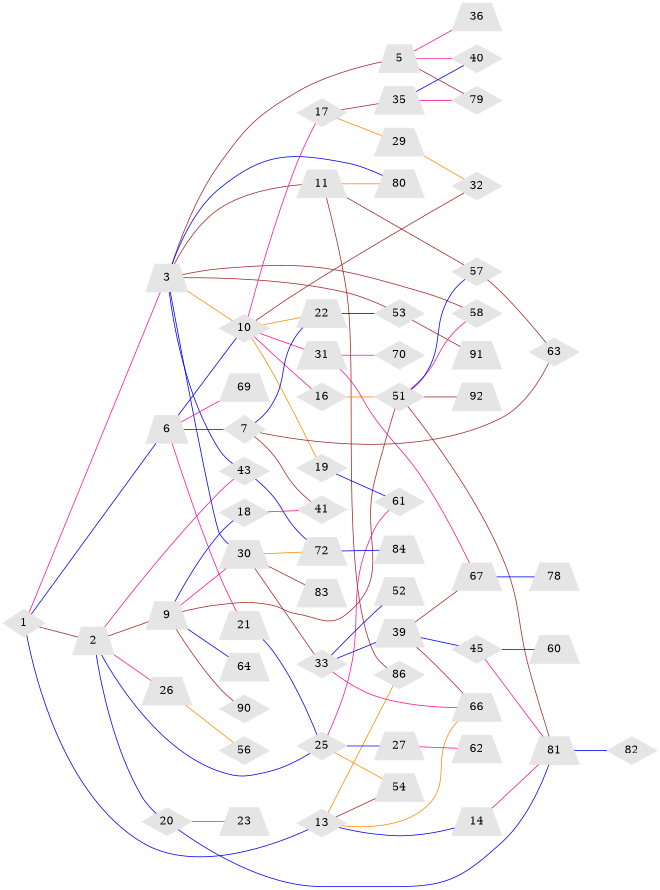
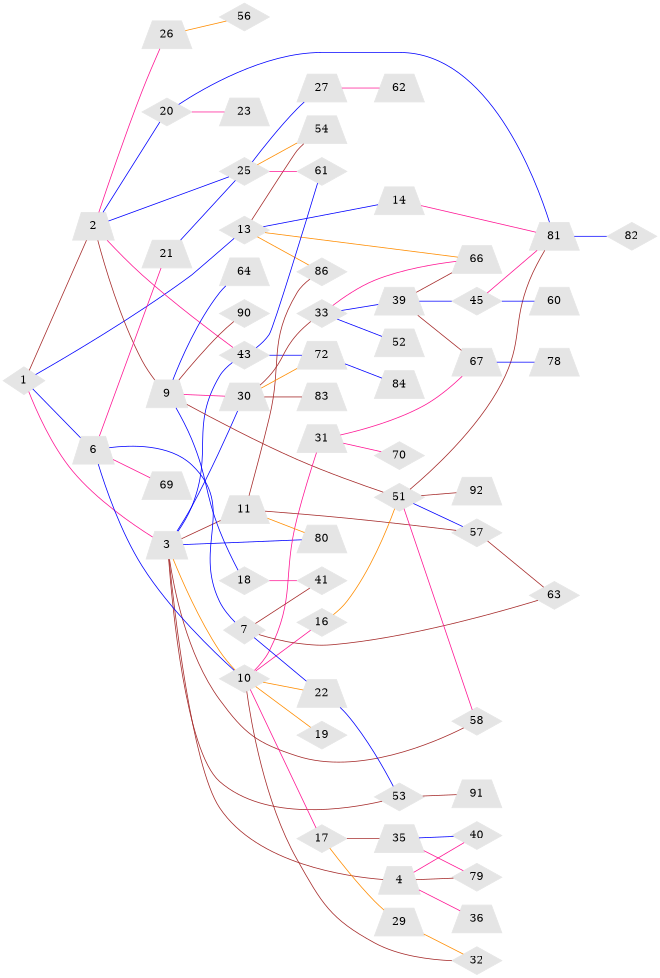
(399, 59) -> (399, 880)
(361, 485) -> (292, 268)
